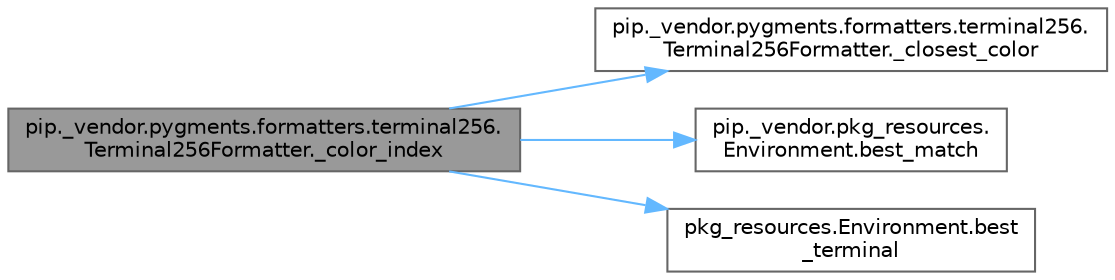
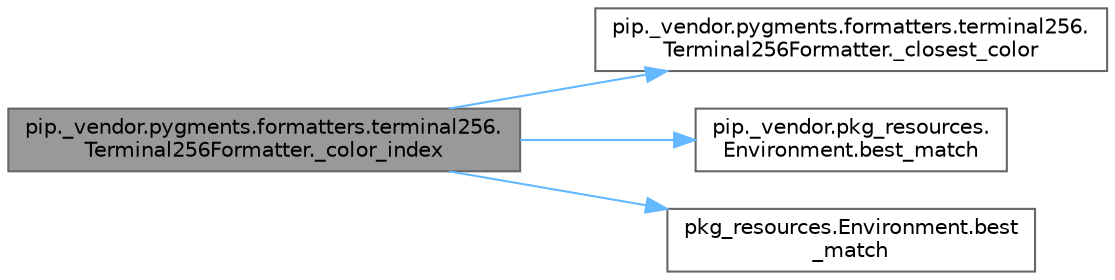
(851, 240) -> (851, 240)
